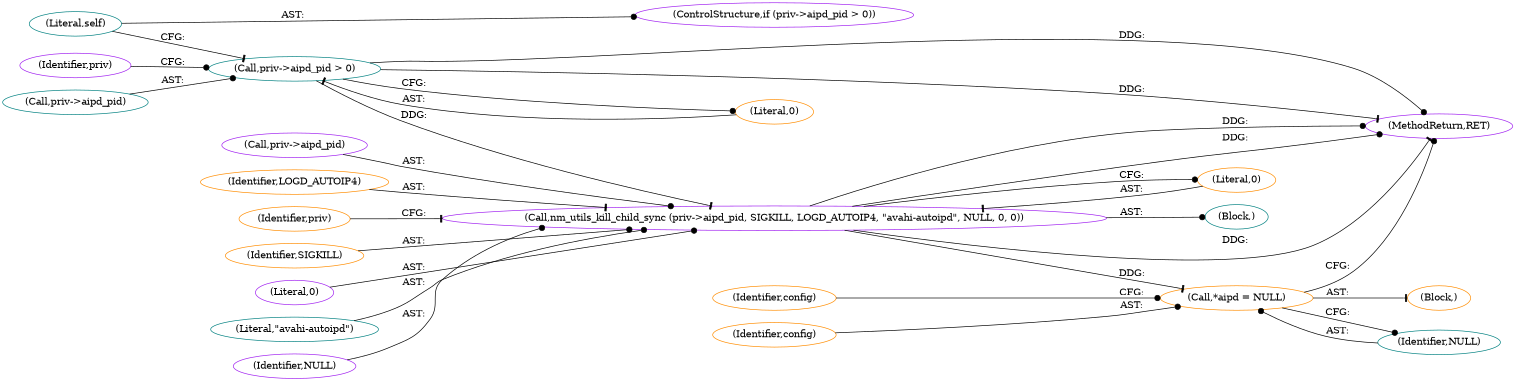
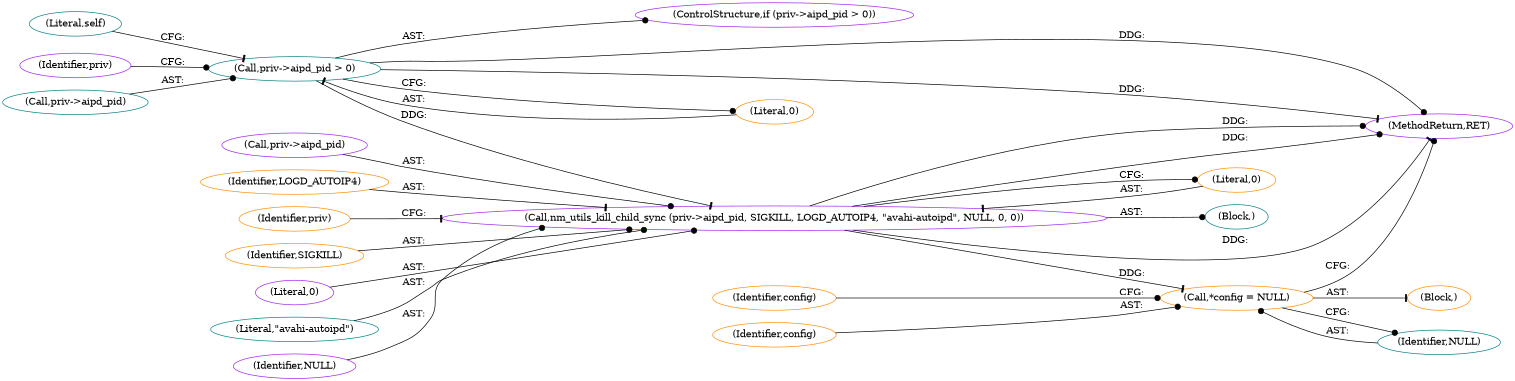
(376, 20) -> (488, 33)
(1237, 298) -> (1237, 298)
